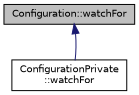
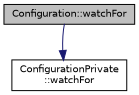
(76, 47) -> (63, 37)
